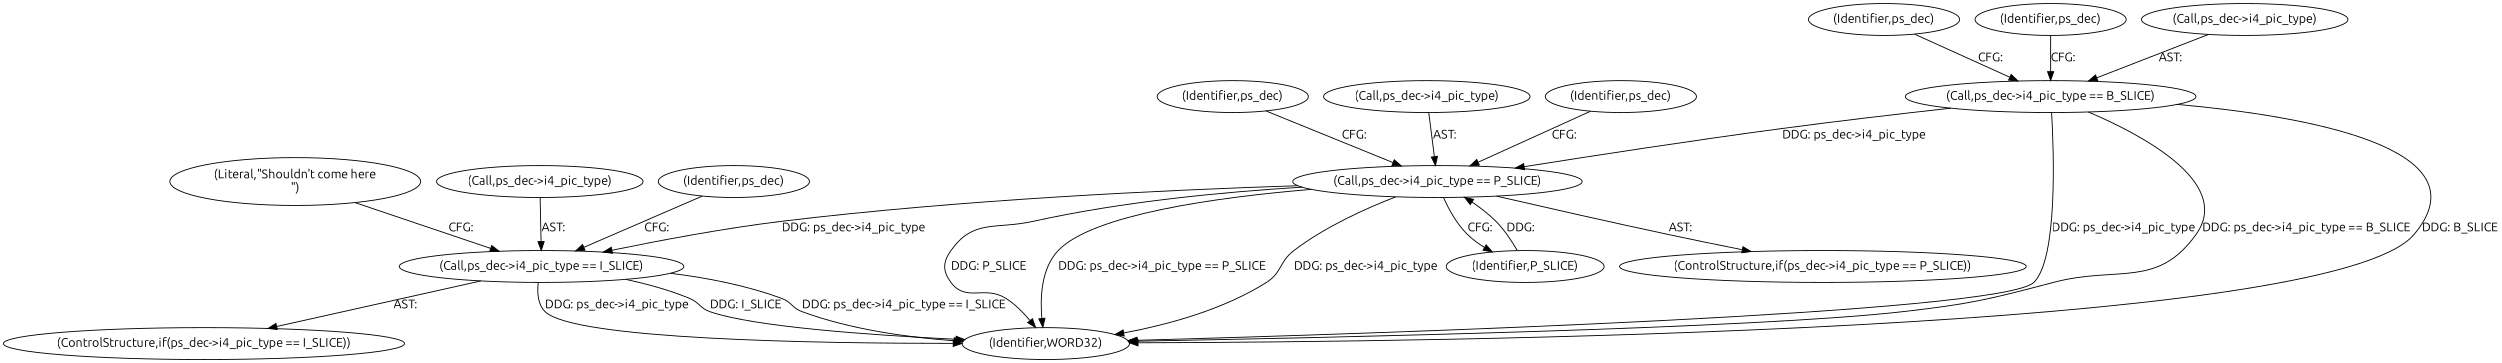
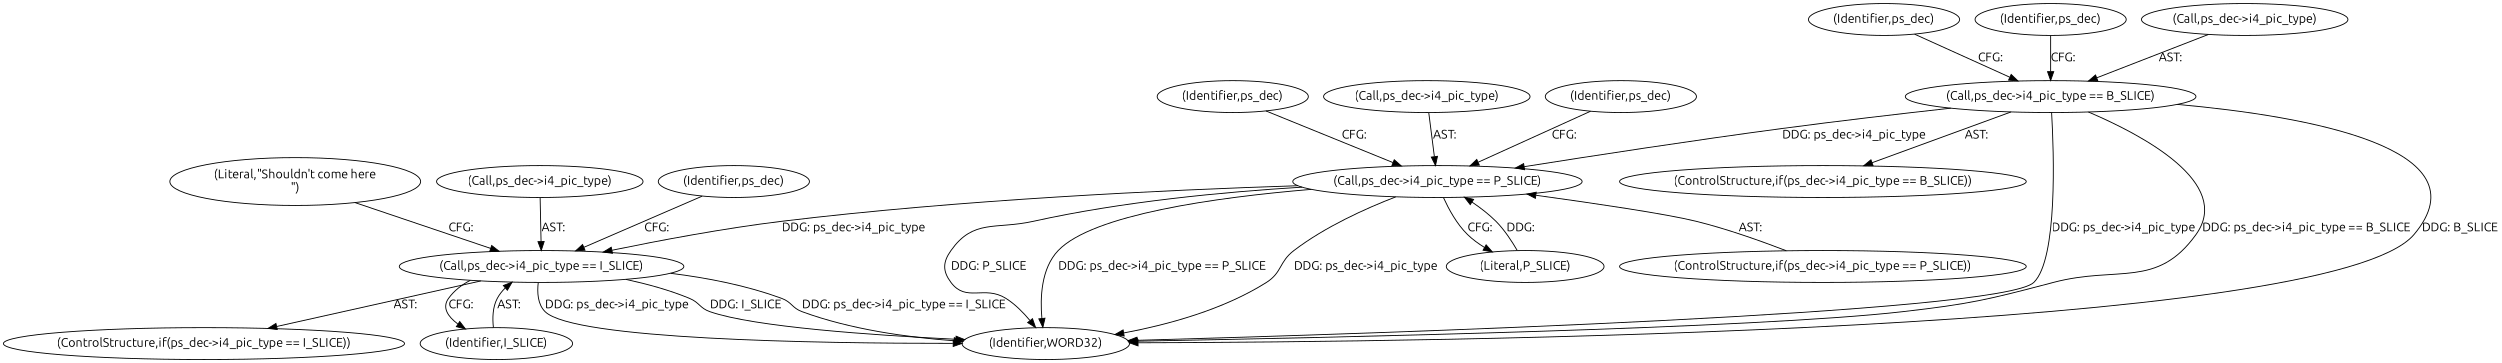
none -> (1823, 182)
(1619, 224) -> (1663, 215)
(1525, 266) -> (1525, 266)
none -> (496, 344)
